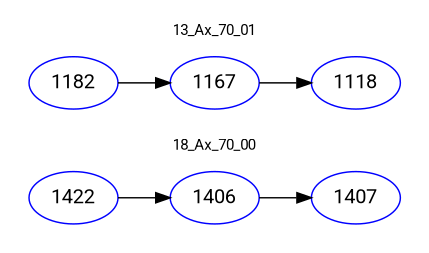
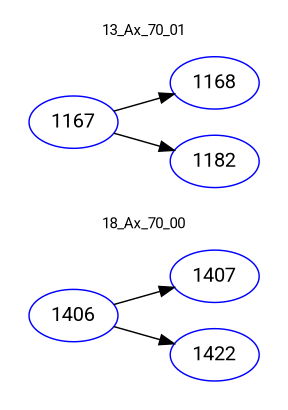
(137, 83) -> (137, 140)
(356, 83) -> (215, 83)
(137, 198) -> (137, 333)
